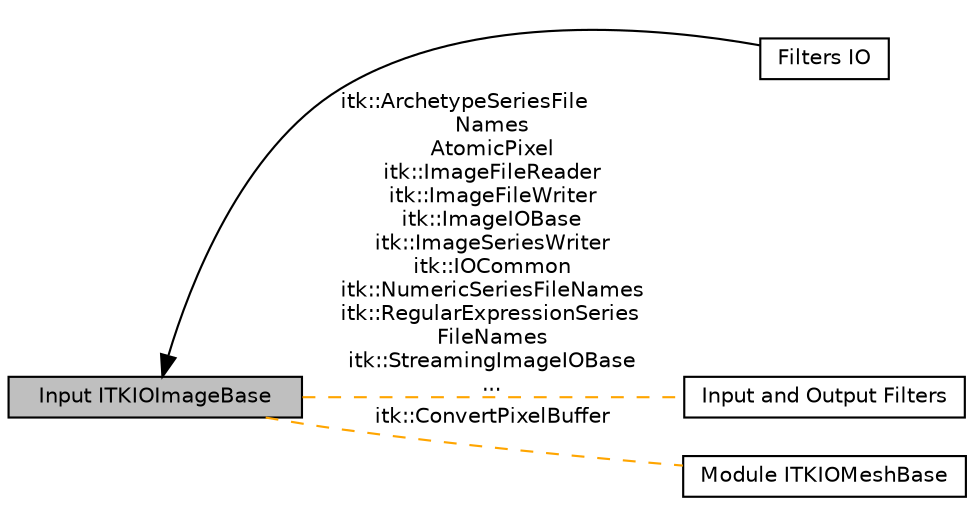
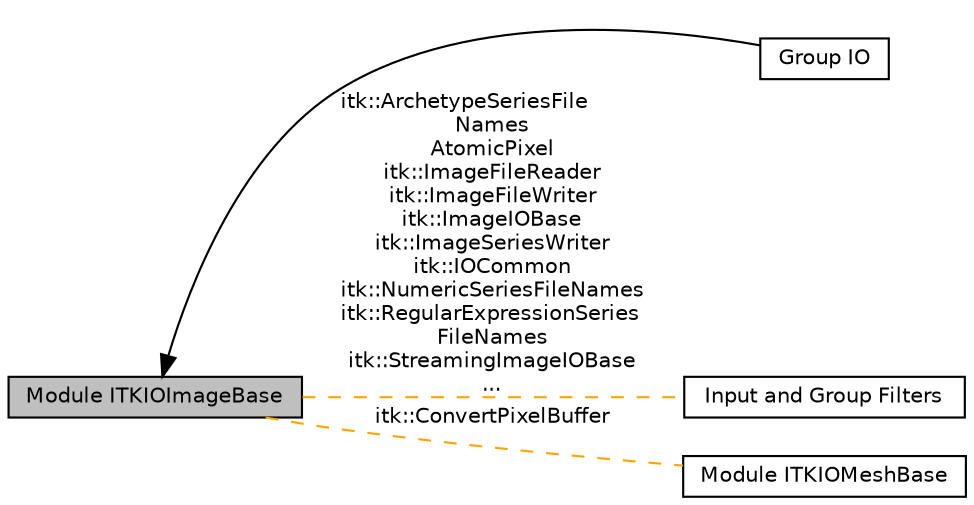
(825, 59) -> (825, 59)
(155, 397) -> (155, 397)
(825, 397) -> (825, 397)
